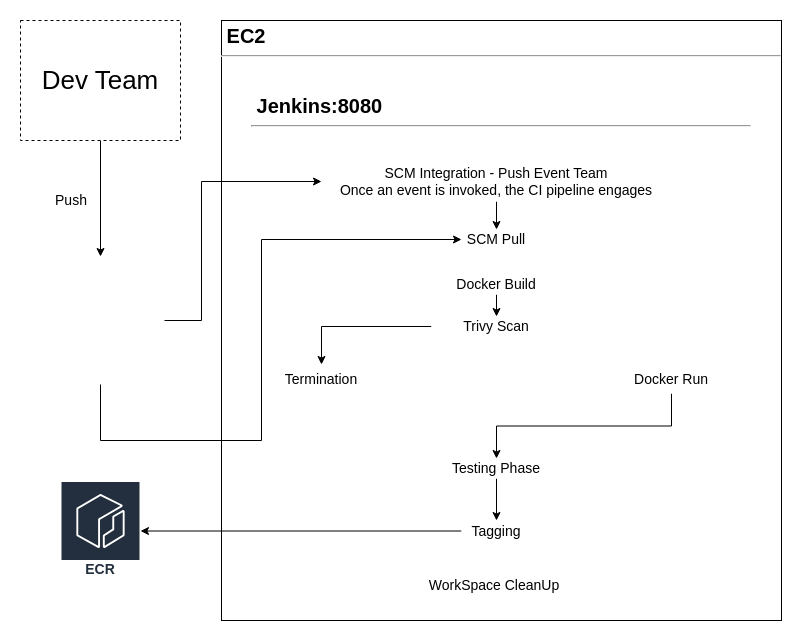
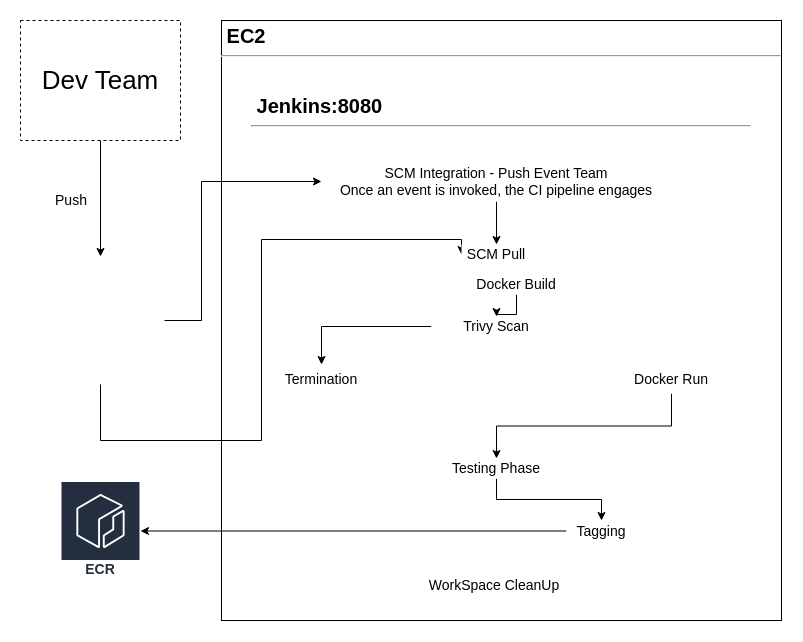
(497, 240) -> (497, 255)
(497, 284) -> (517, 284)
(497, 531) -> (602, 531)
